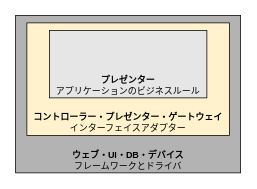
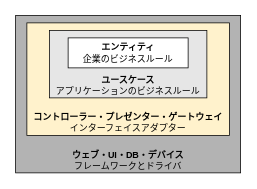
none -> (128, 53)
(128, 85) -> (128, 85)
